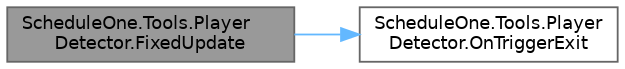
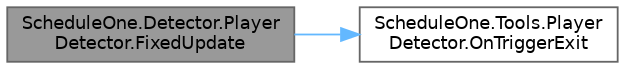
(151, 35) -> (151, 35)
